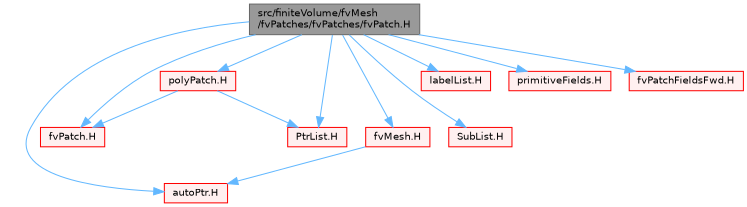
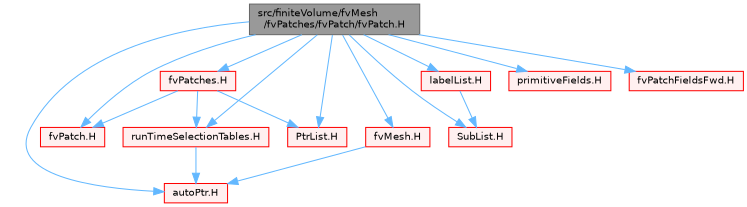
(335, 19) -> (335, 19)
(198, 81) -> (198, 81)
none -> (466, 104)
none -> (196, 137)
